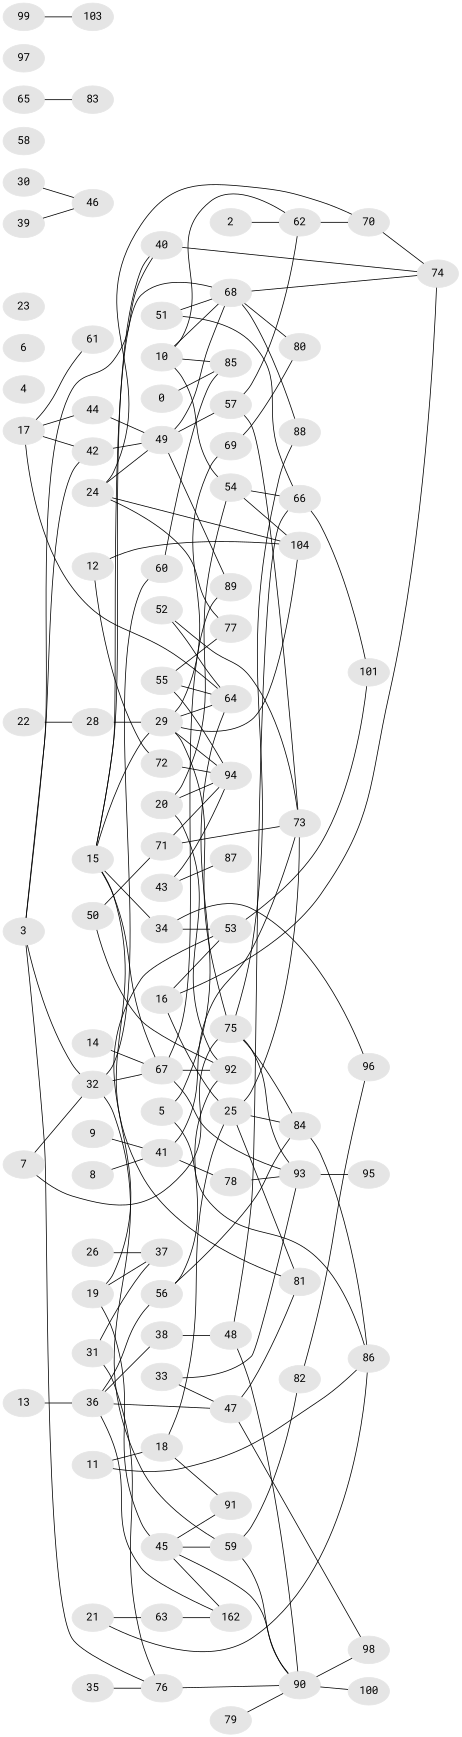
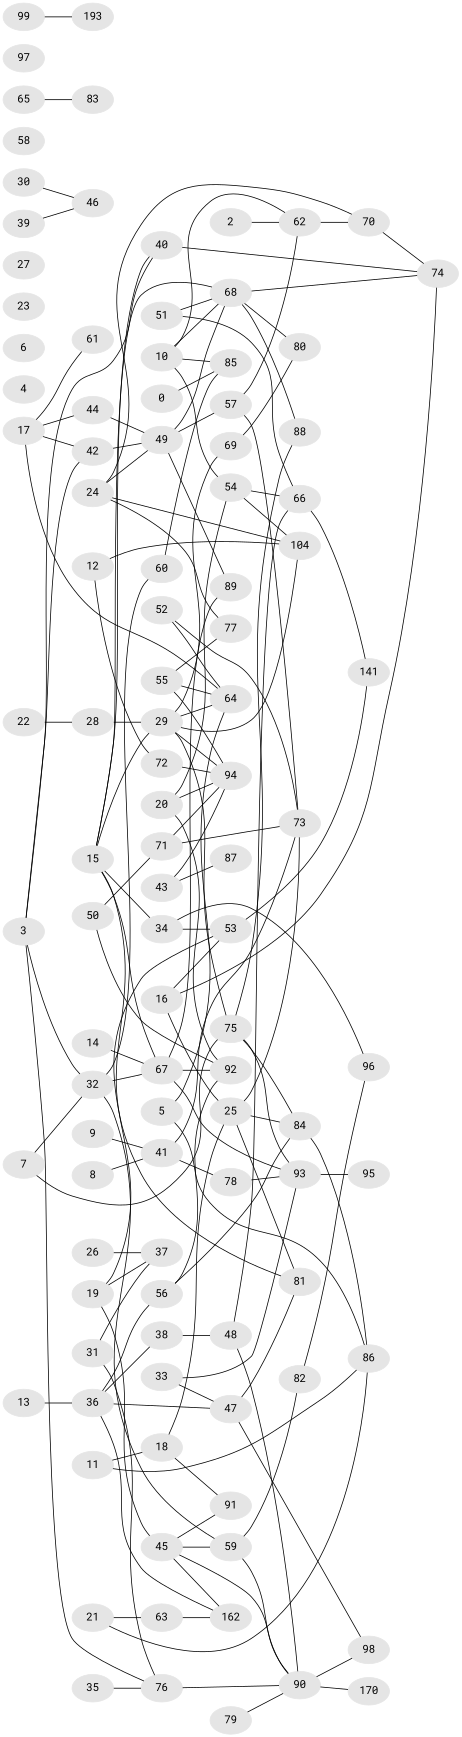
(93, 17) -> (93, 17)
none -> (24, 265)
(369, 672) -> (369, 672)
(369, 1691) -> (369, 1691)
